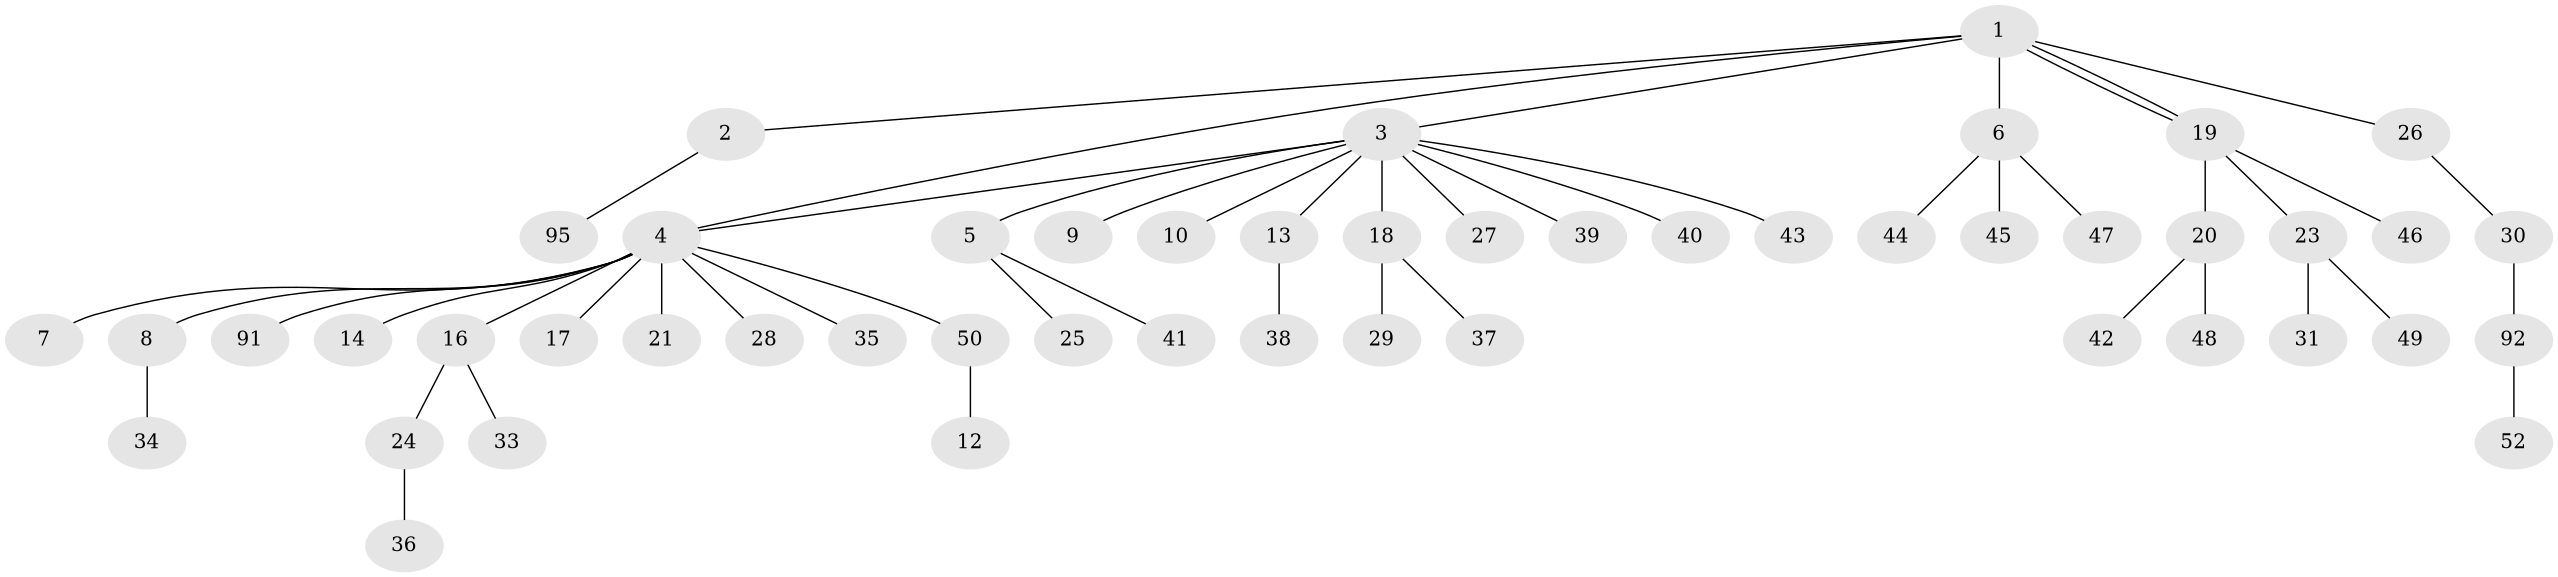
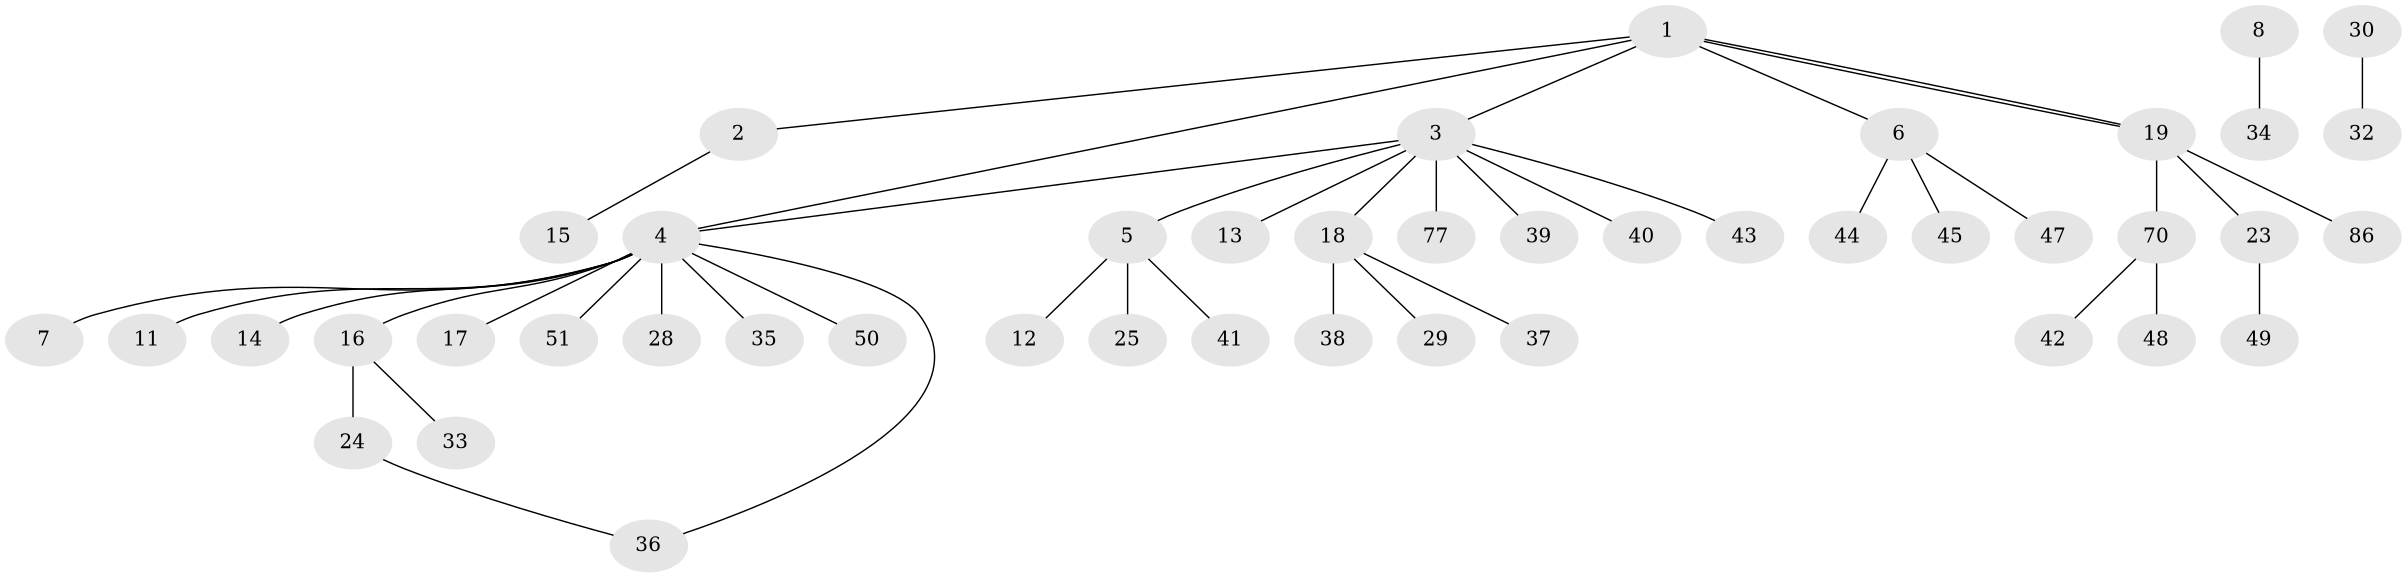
(2411, 134) -> none
(559, 237) -> (559, 237)
(1073, 237) -> none
(1176, 237) -> none
(1485, 237) -> (1436, 237)
(2205, 237) -> (2157, 237)
(2411, 237) -> (2362, 237)
(404, 289) -> (929, 377)
(1279, 289) -> (1333, 289)
(250, 340) -> (147, 340)
(662, 340) -> (559, 340)
(2308, 340) -> none
(2514, 340) -> (2362, 134)
(970, 392) -> (1076, 289)
(2514, 443) -> none
